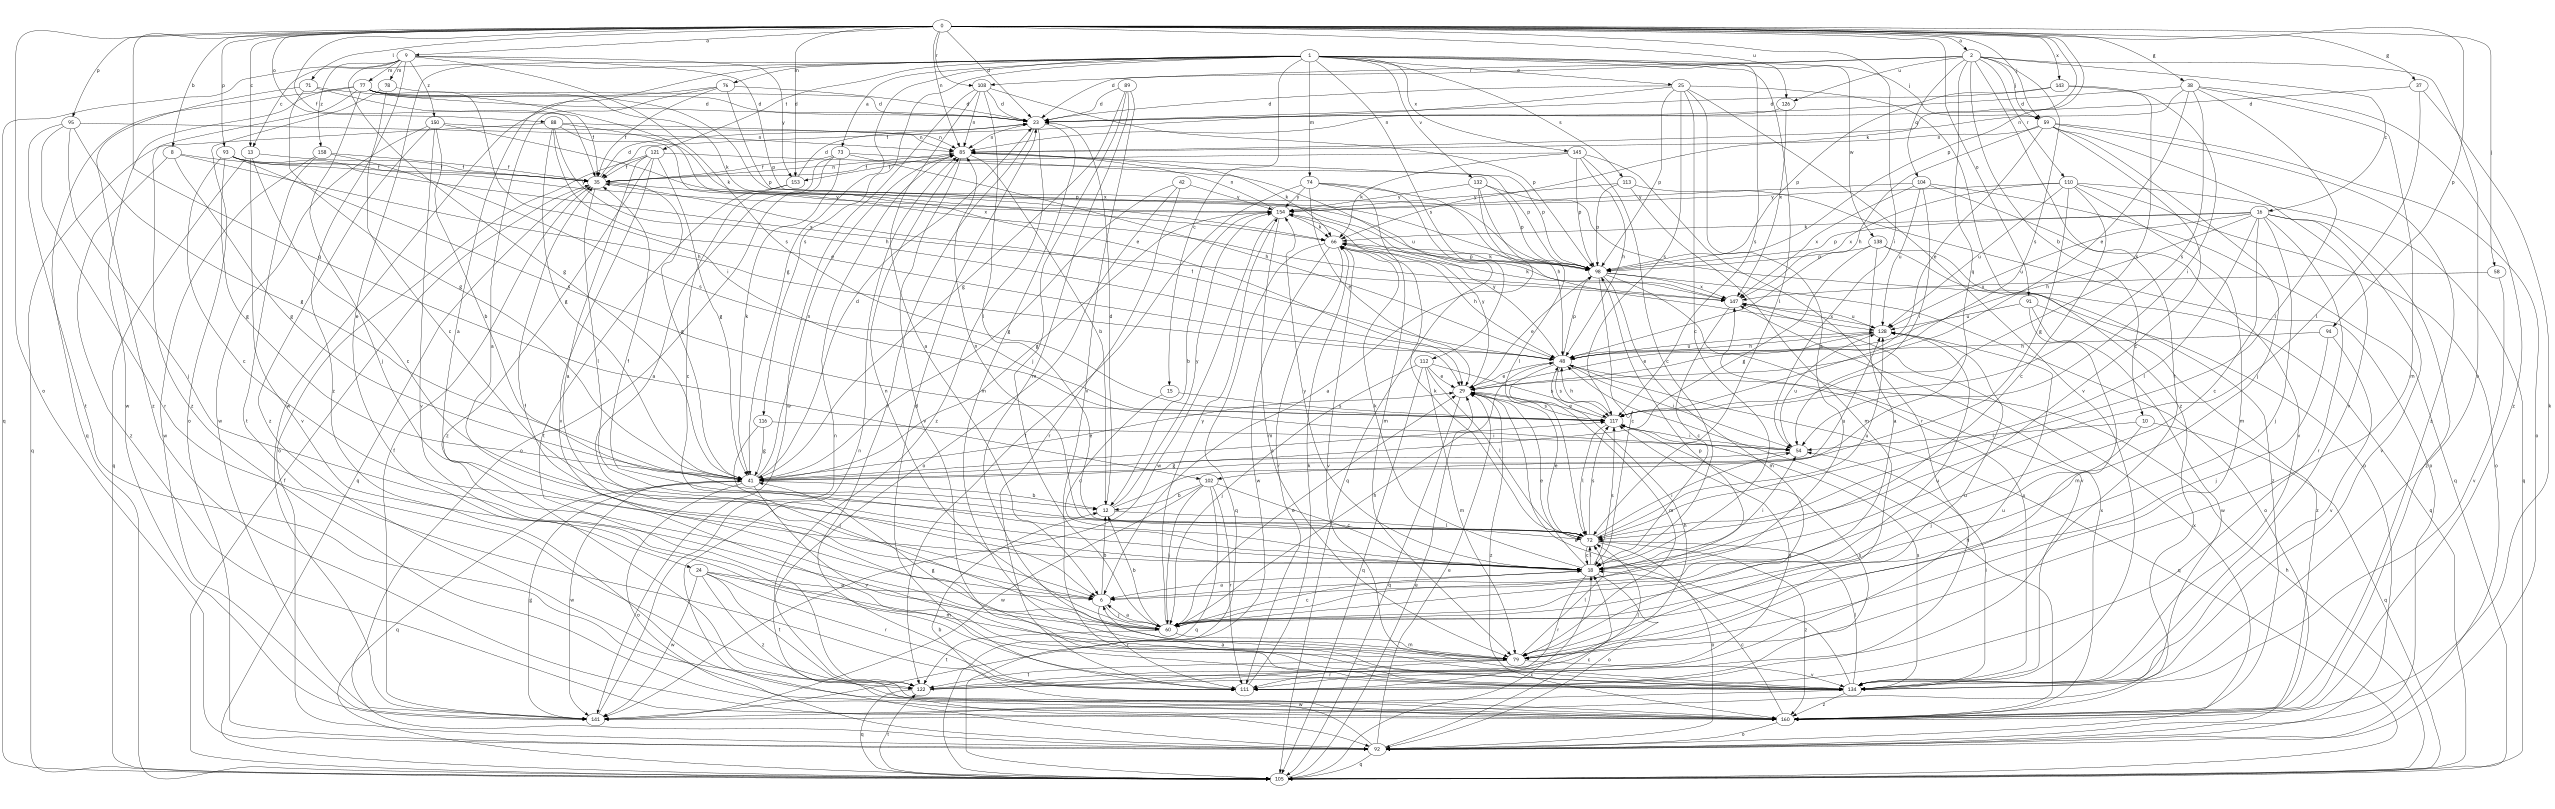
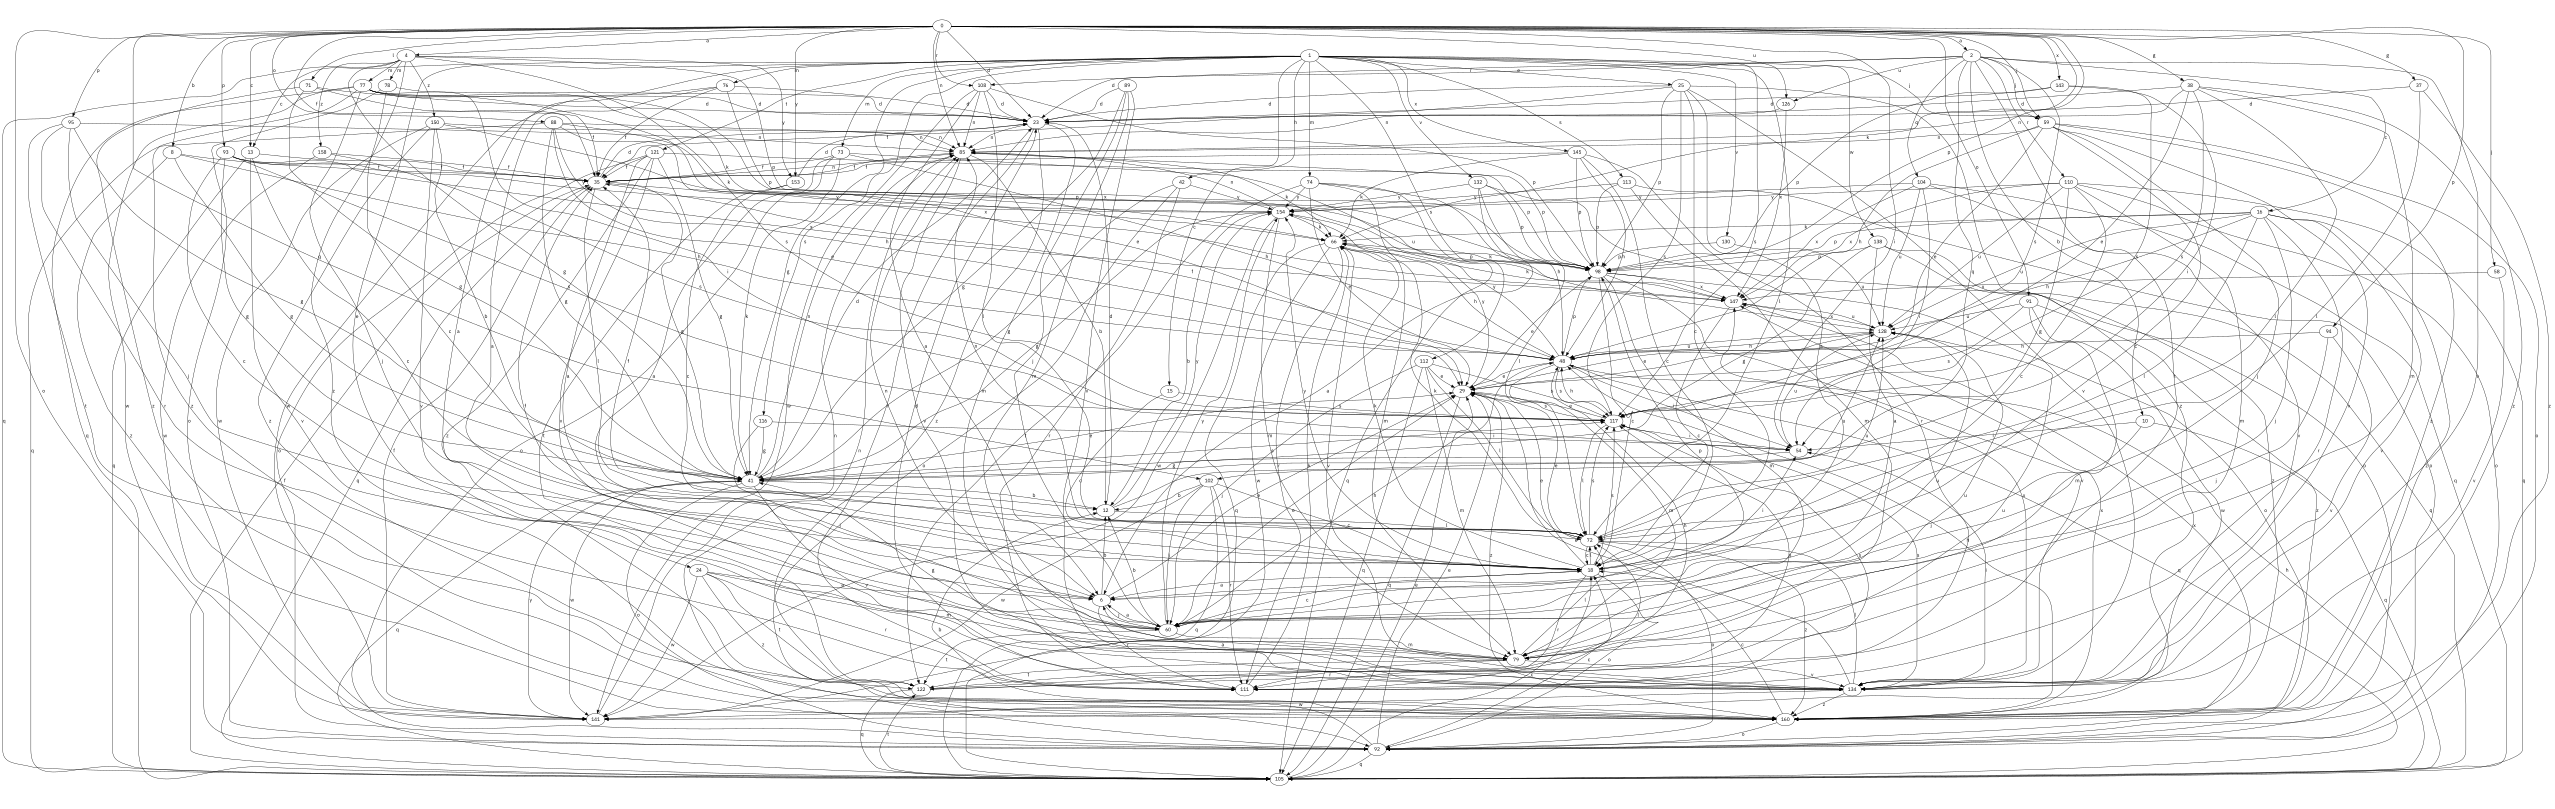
(406, 56) -> (406, 56)
(796, 104) -> (796, 104)
(867, 104) -> (867, 104)
none -> (1291, 160)
(881, 167) -> (834, 171)
none -> (1726, 242)
none -> (1831, 377)
(2550, 406) -> (2550, 406)
(2003, 482) -> none
none -> (1273, 485)
(1687, 486) -> none
(438, 518) -> none
(531, 600) -> (531, 600)
